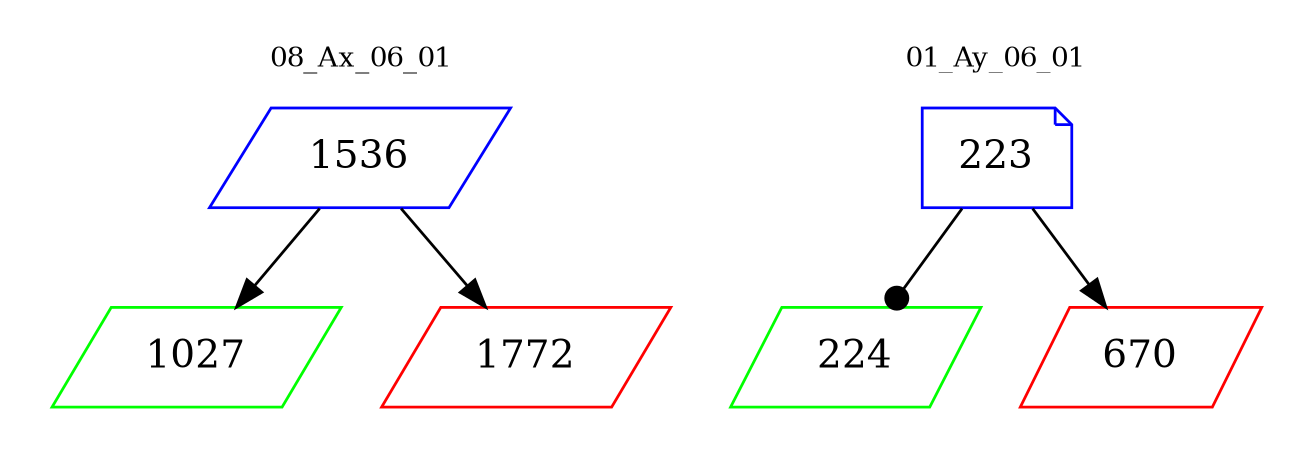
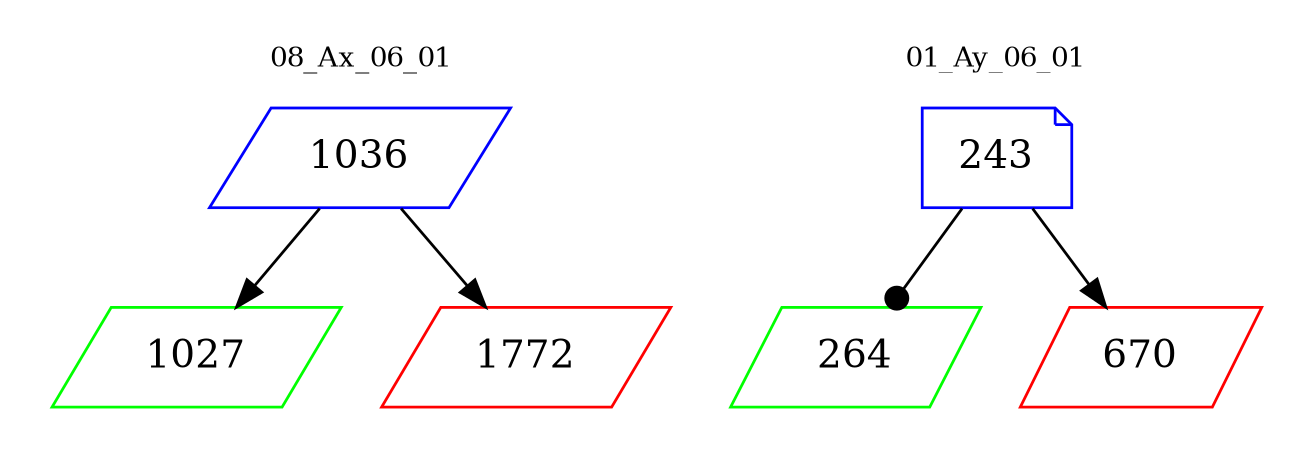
(360, 158) -> (360, 158)
(997, 158) -> (997, 158)
(856, 357) -> (856, 357)
